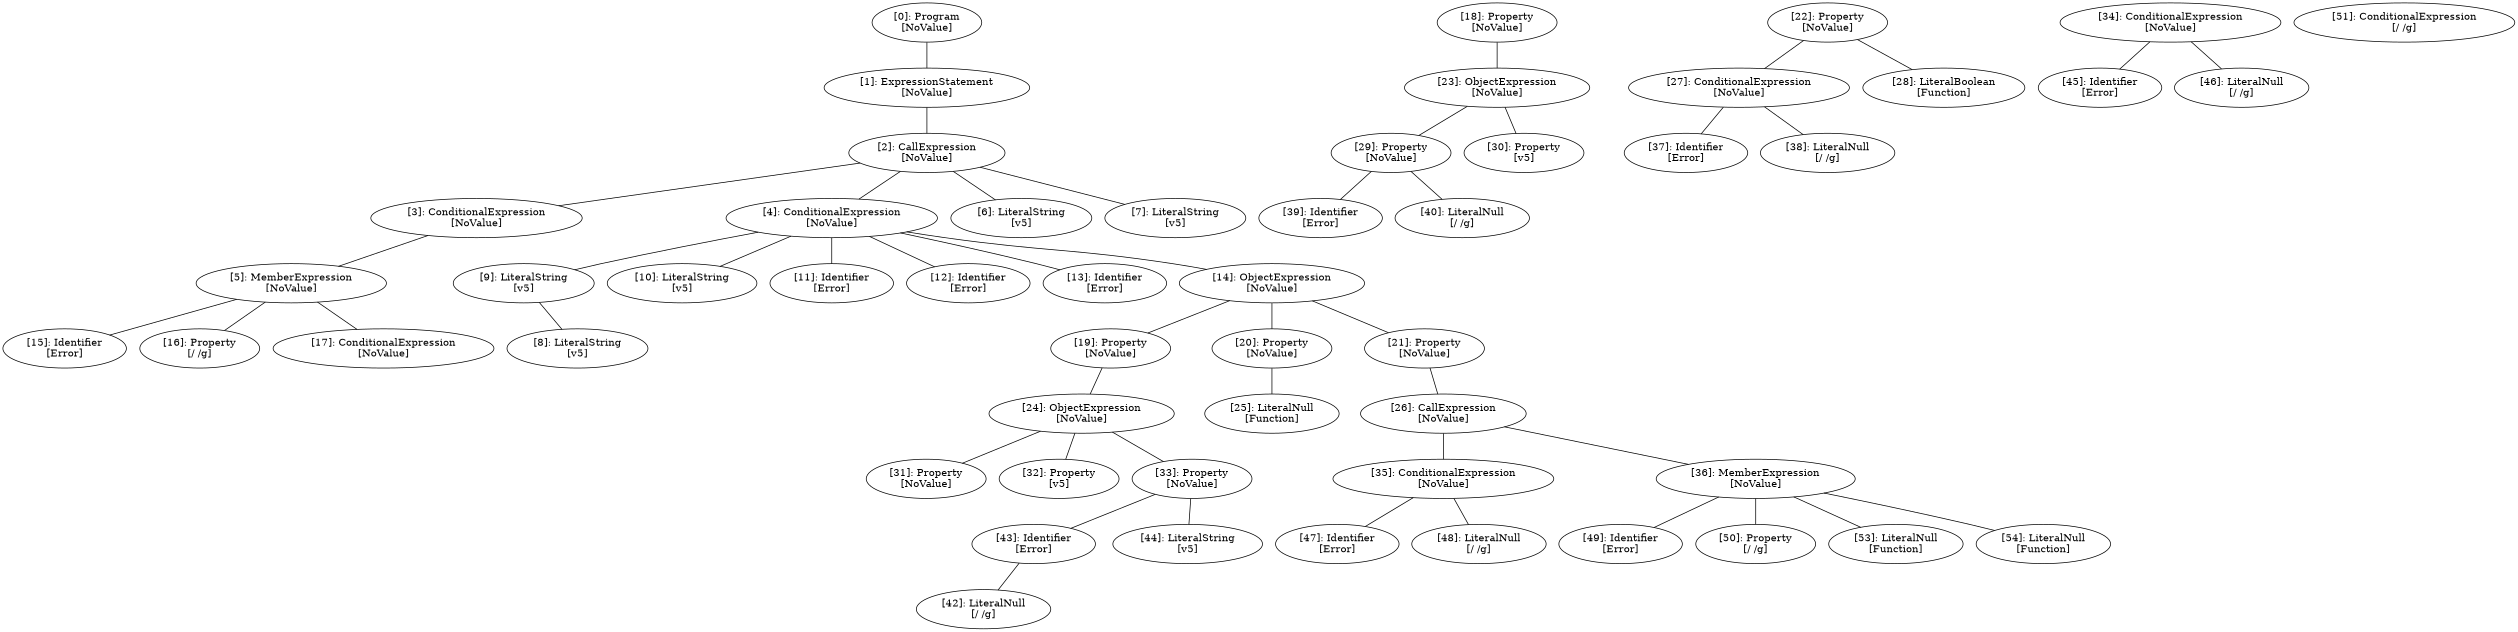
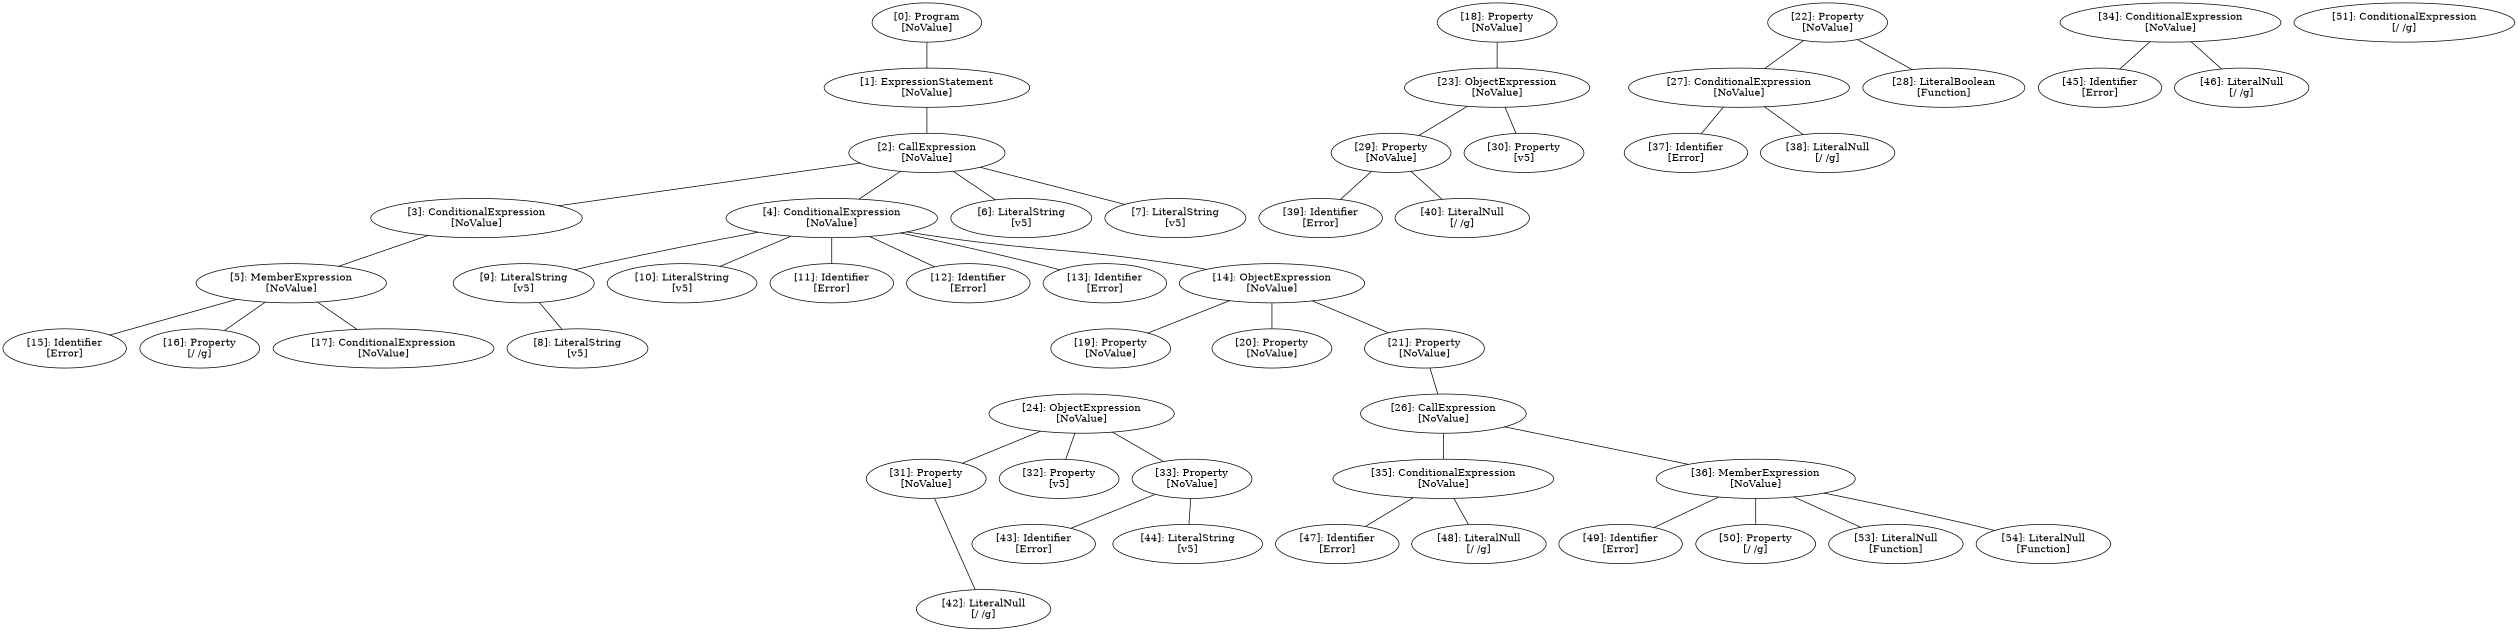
(1096, 381) -> none
(1272, 414) -> none
(1009, 577) -> (955, 544)
